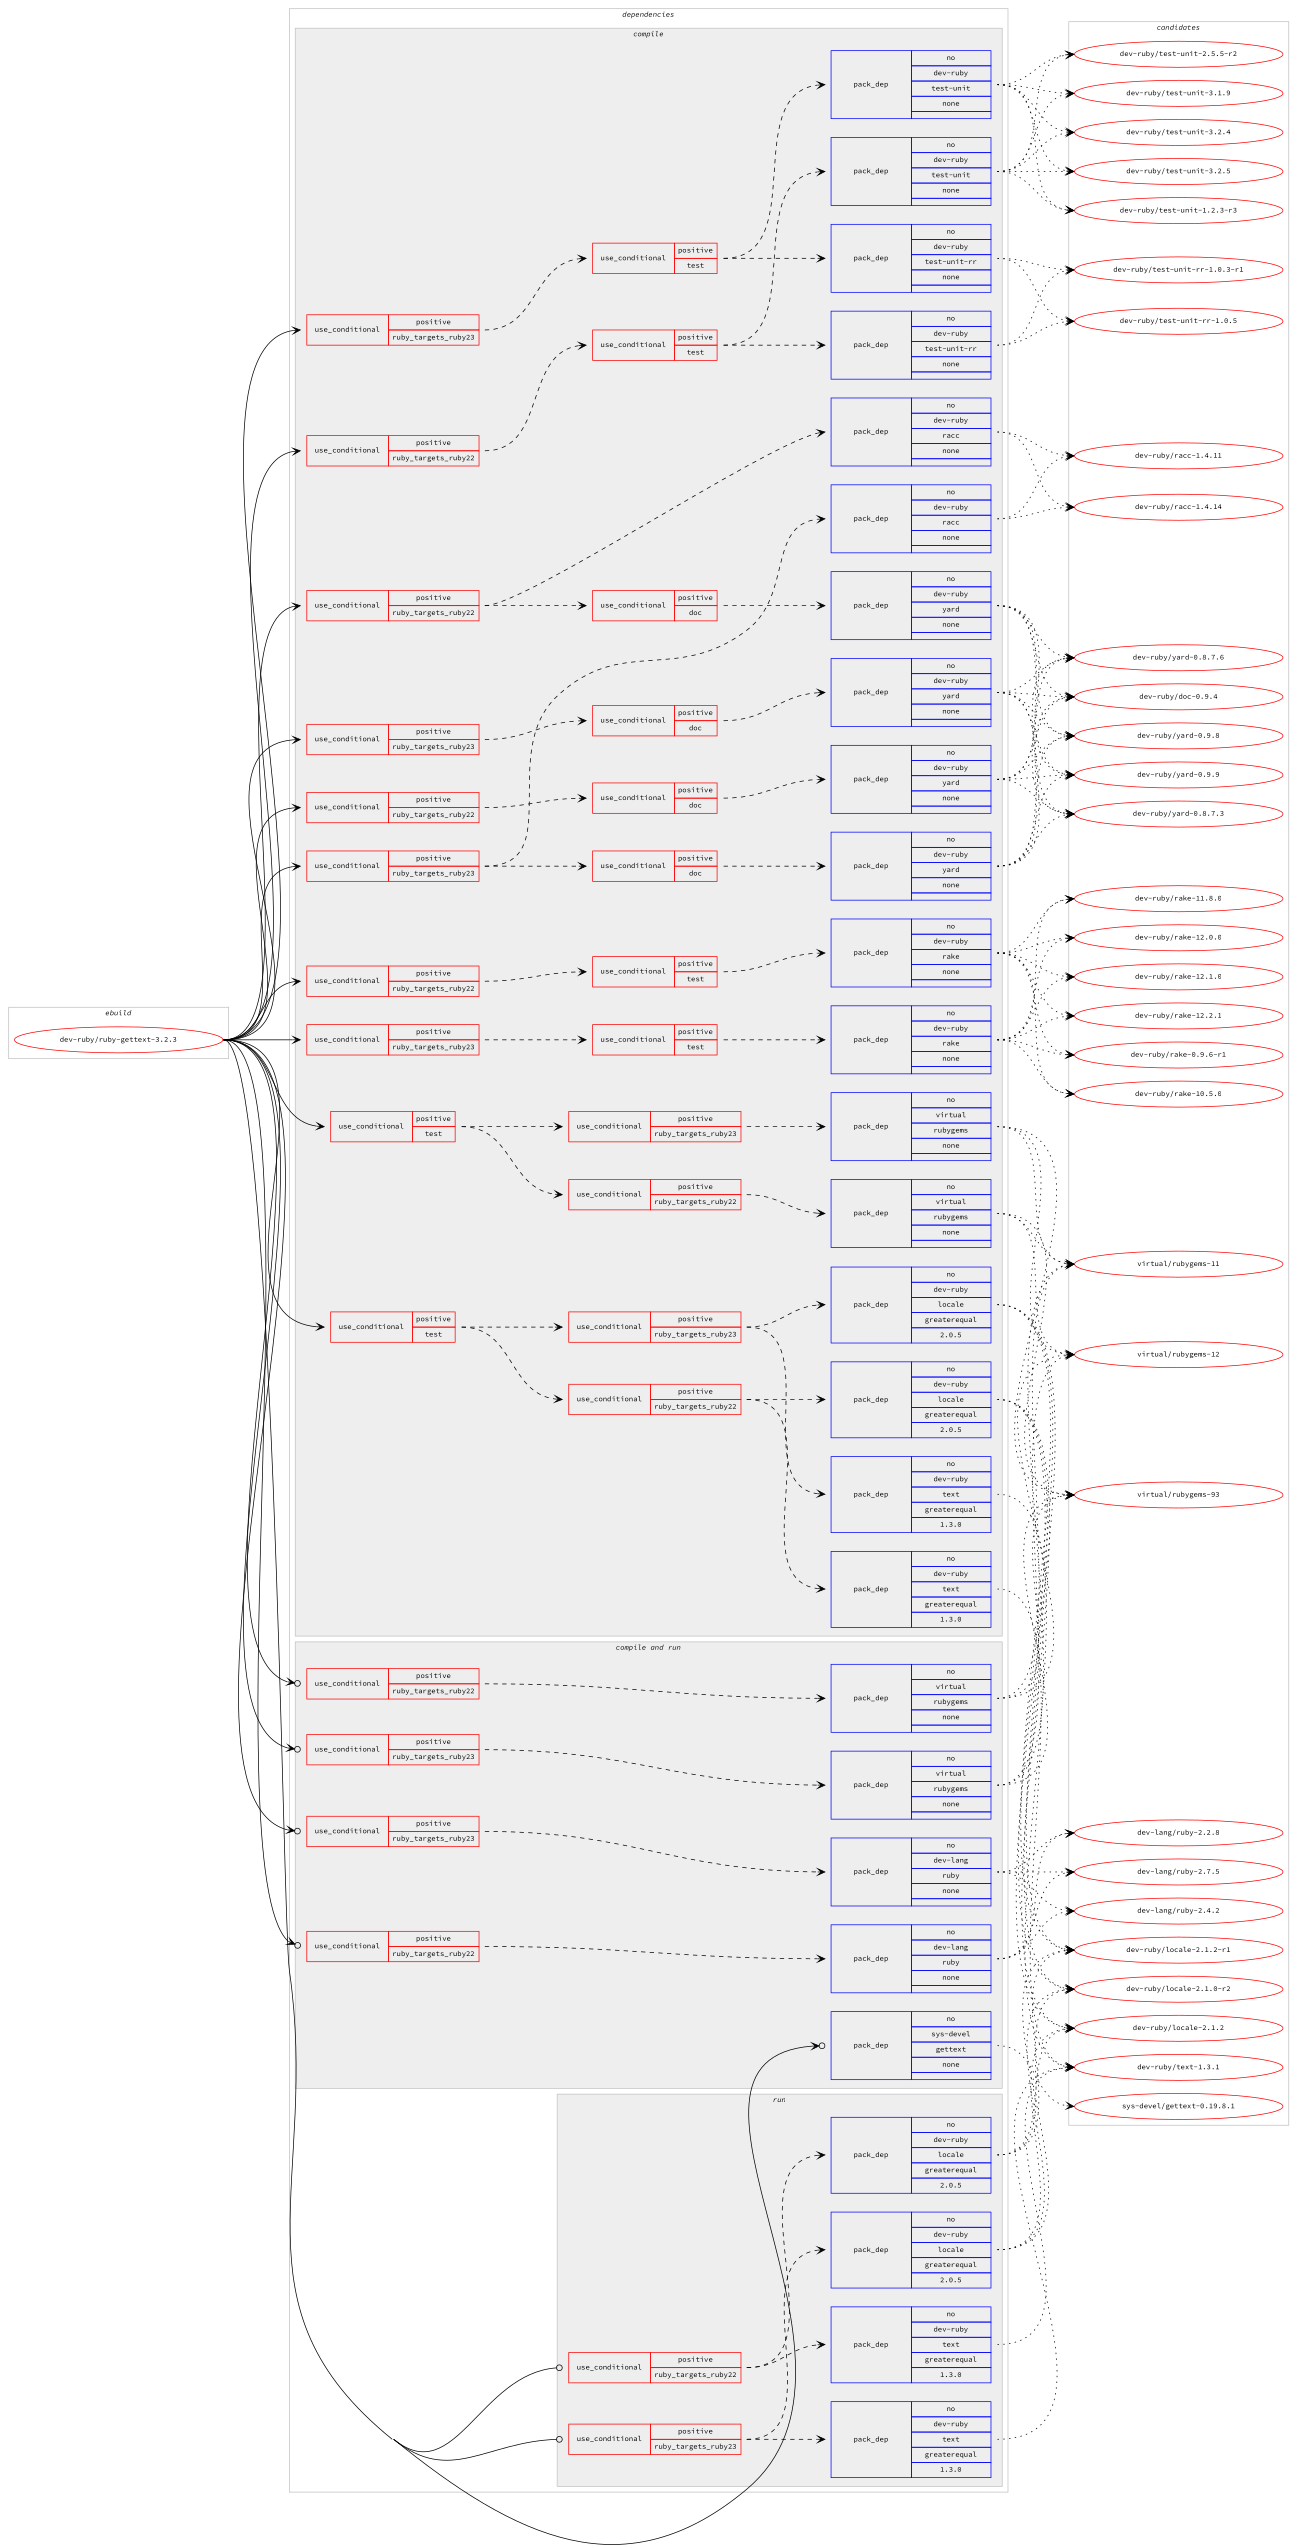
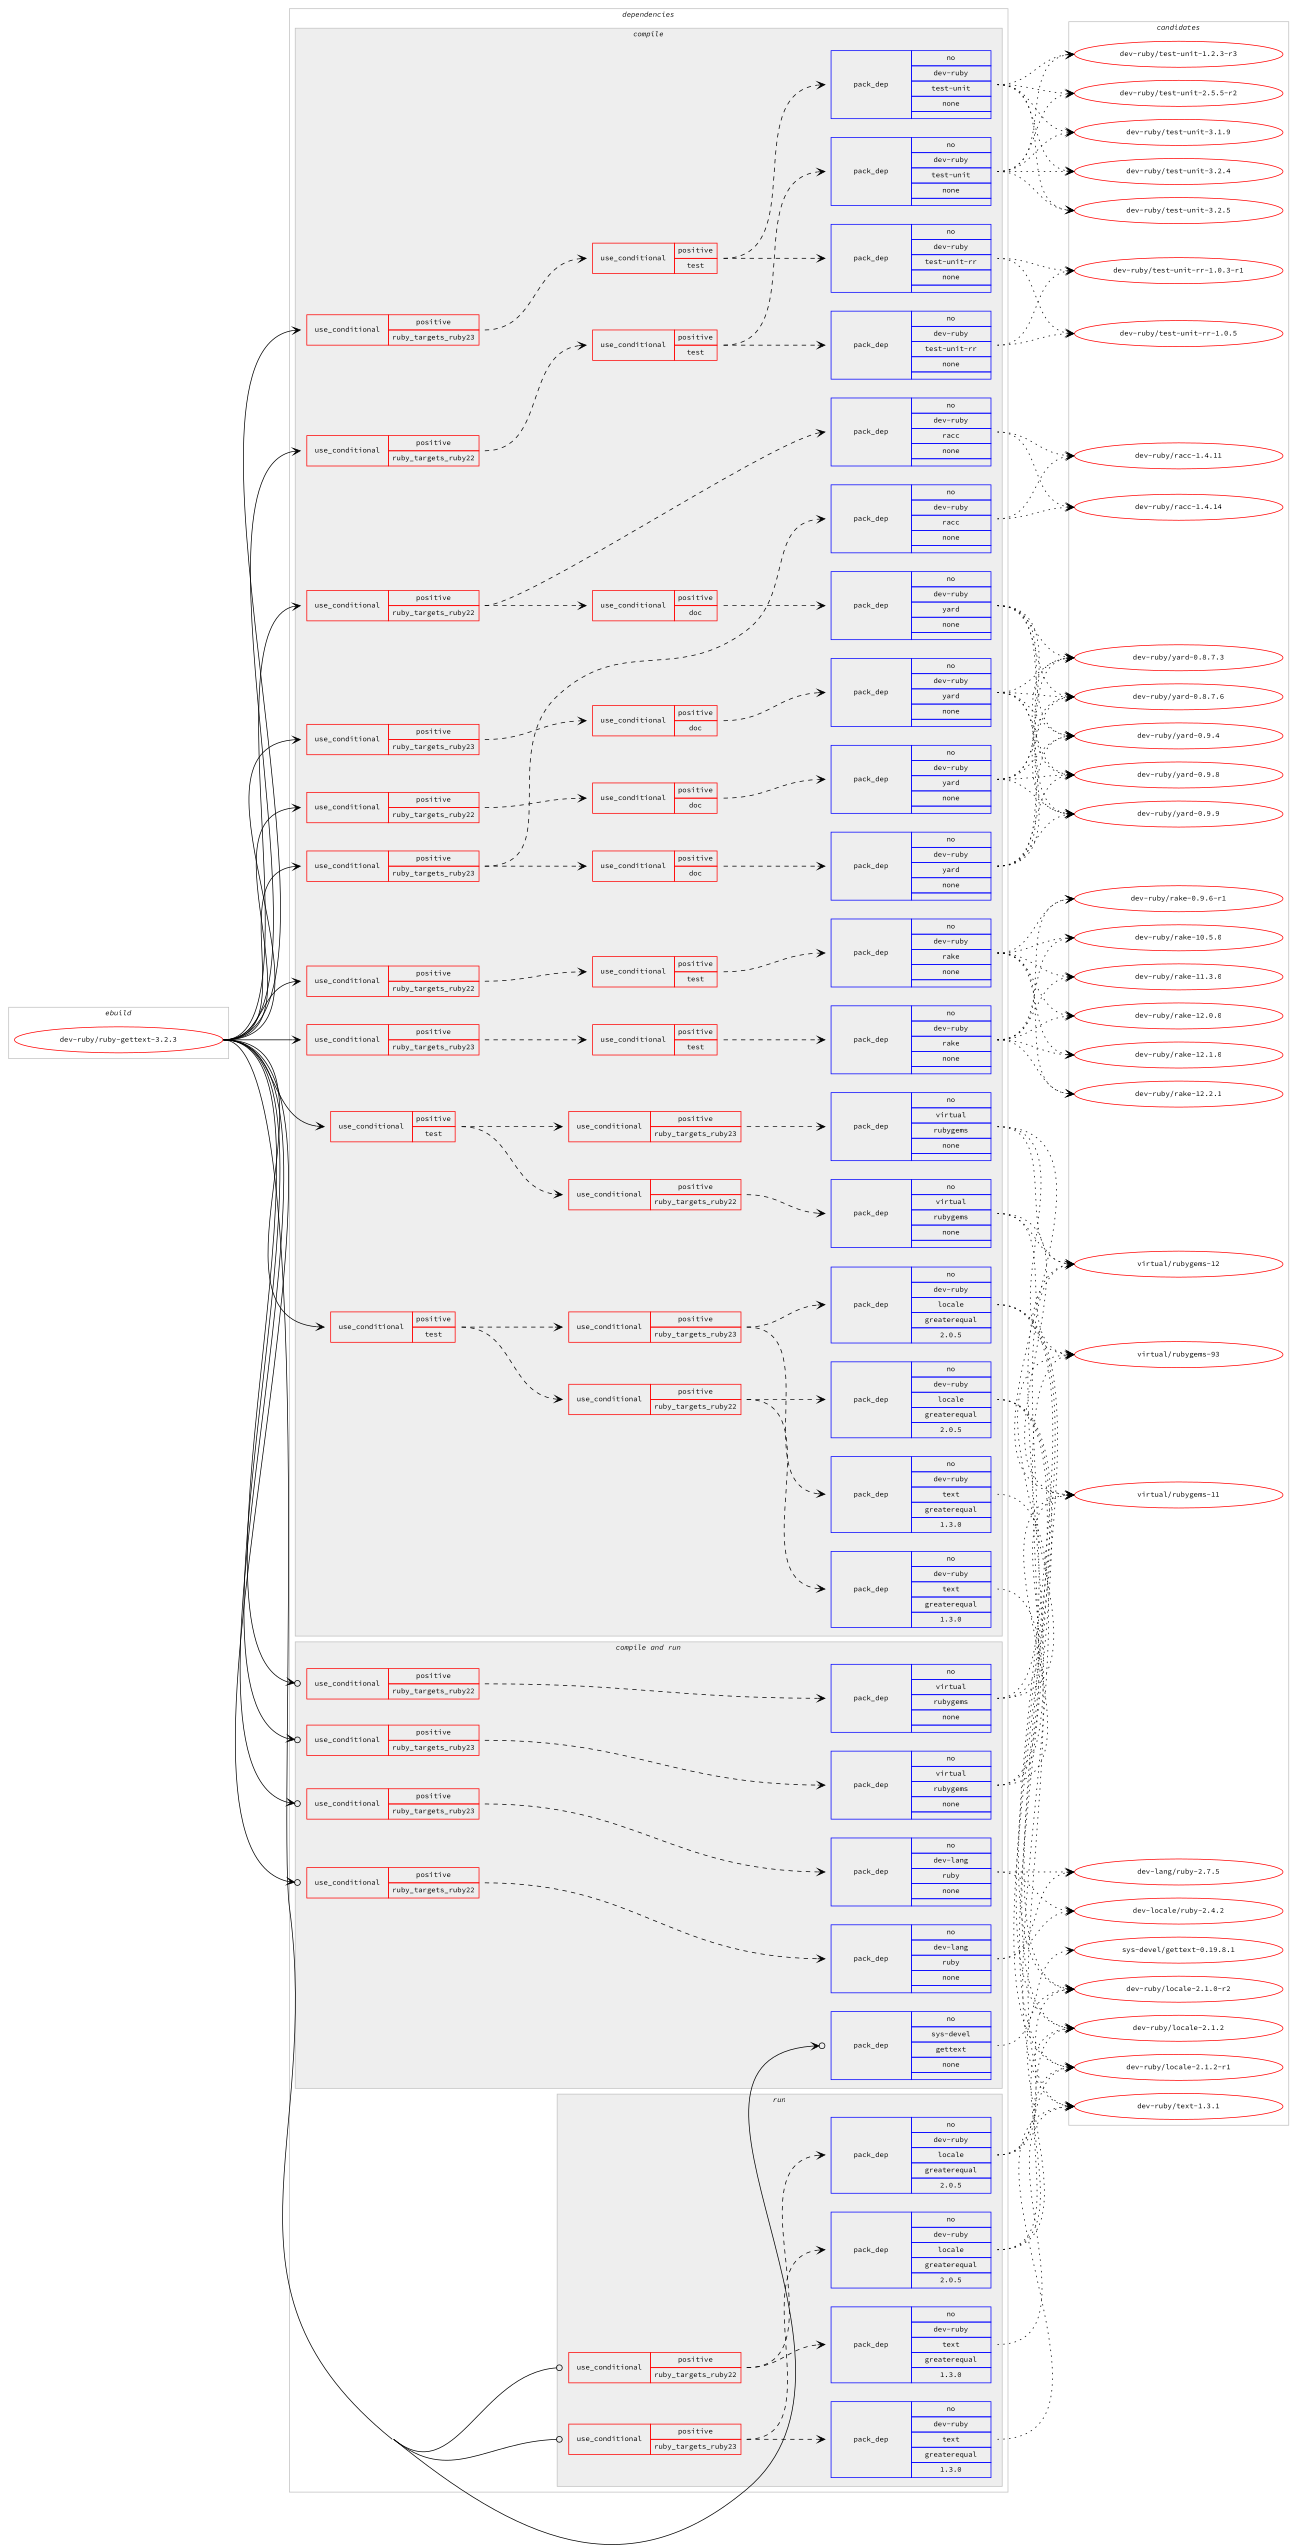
(1179, 697) -> (1179, 736)
(1179, 899) -> (1179, 977)
(1179, 1833) -> none
(1179, 1911) -> (1179, 1911)
